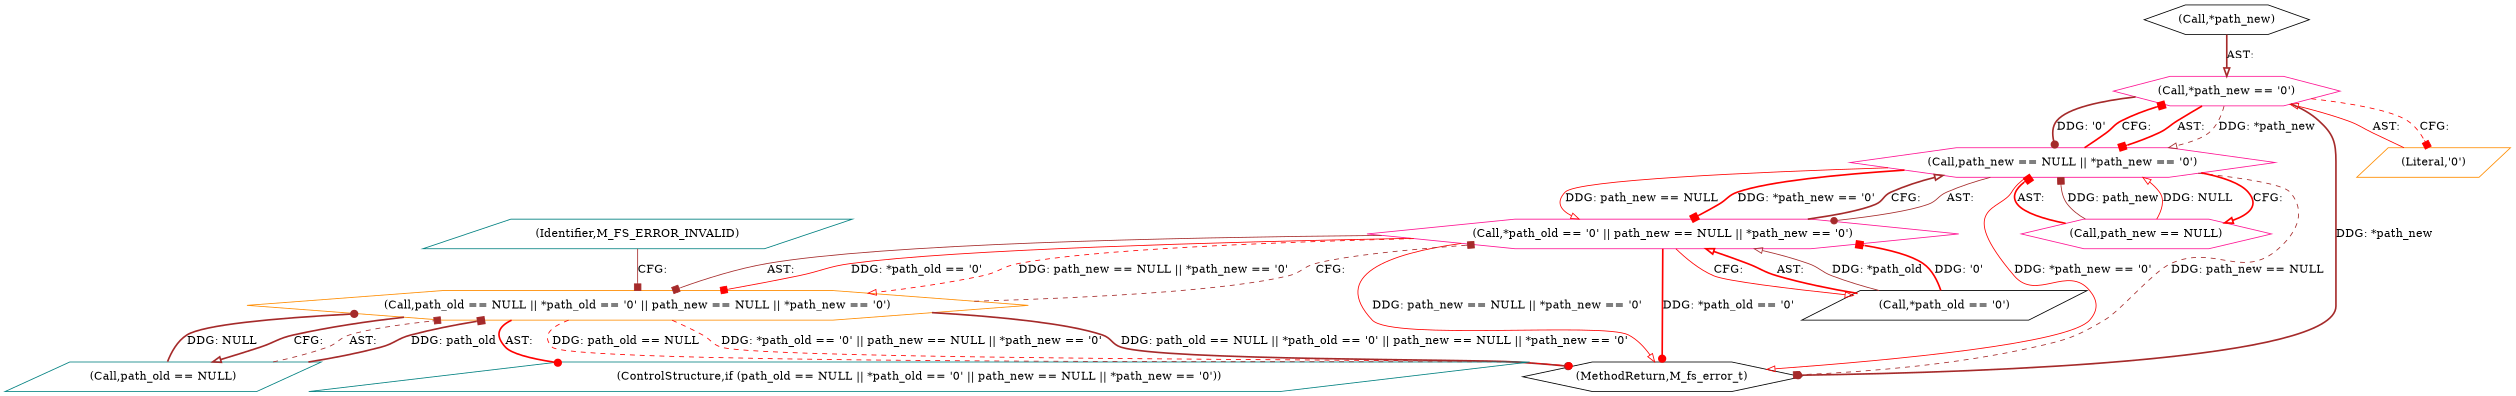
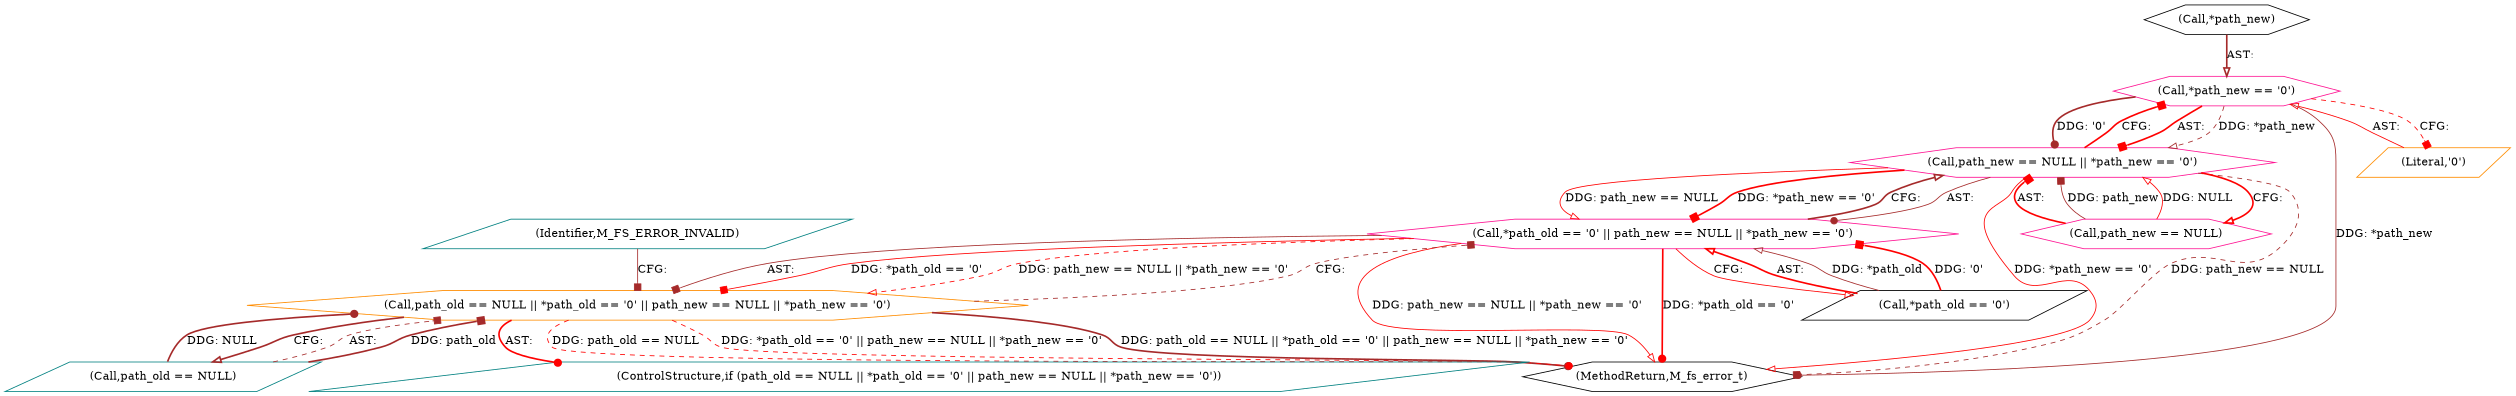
(2186, 354) -> (2186, 354)
